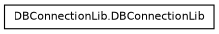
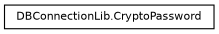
(109, 17) -> (109, 17)
